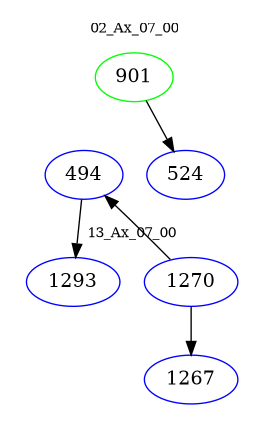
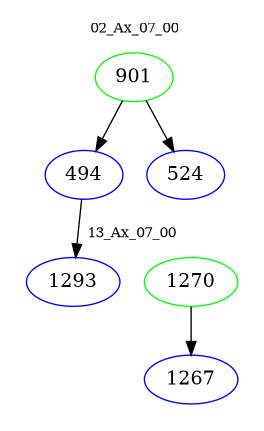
(143, 232) -> (112, 120)
(191, 282) -> (191, 282)
